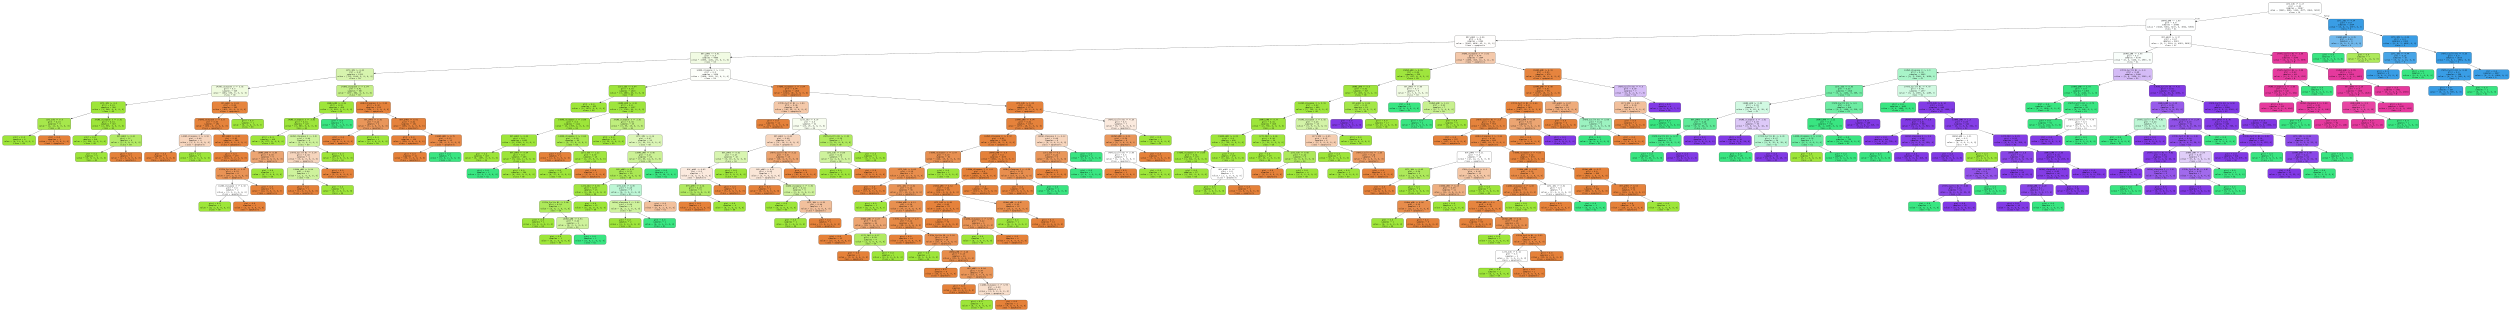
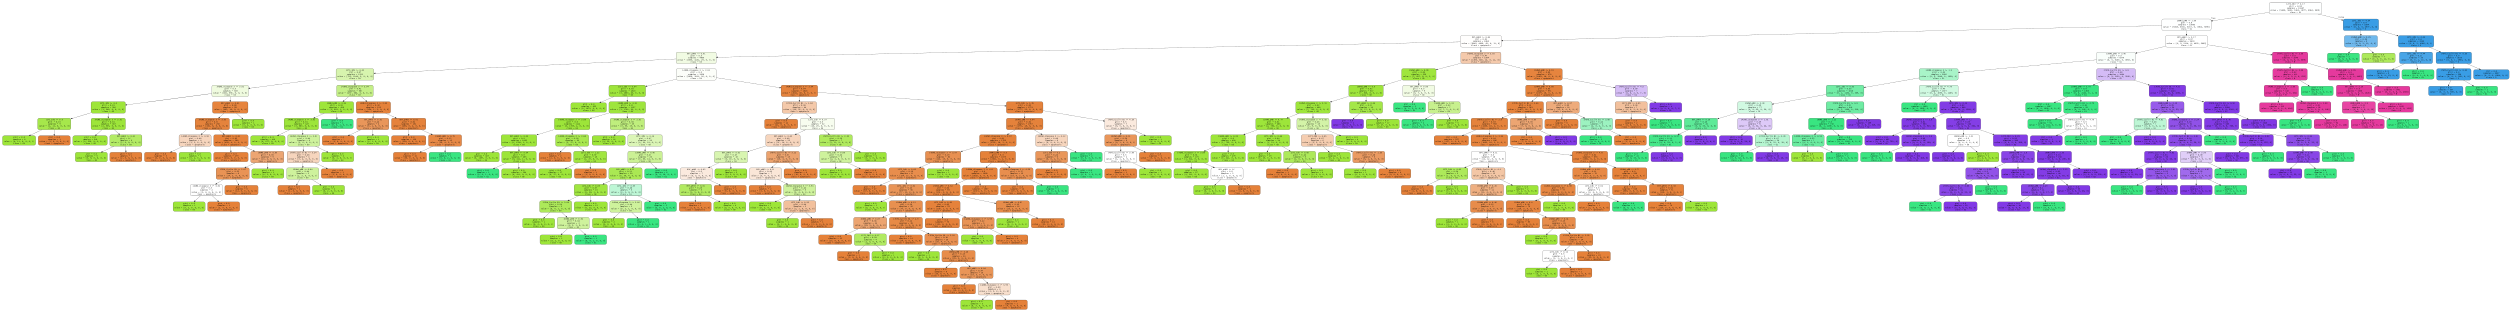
(660, 207) -> (660, 207)
(1449, 207) -> none
